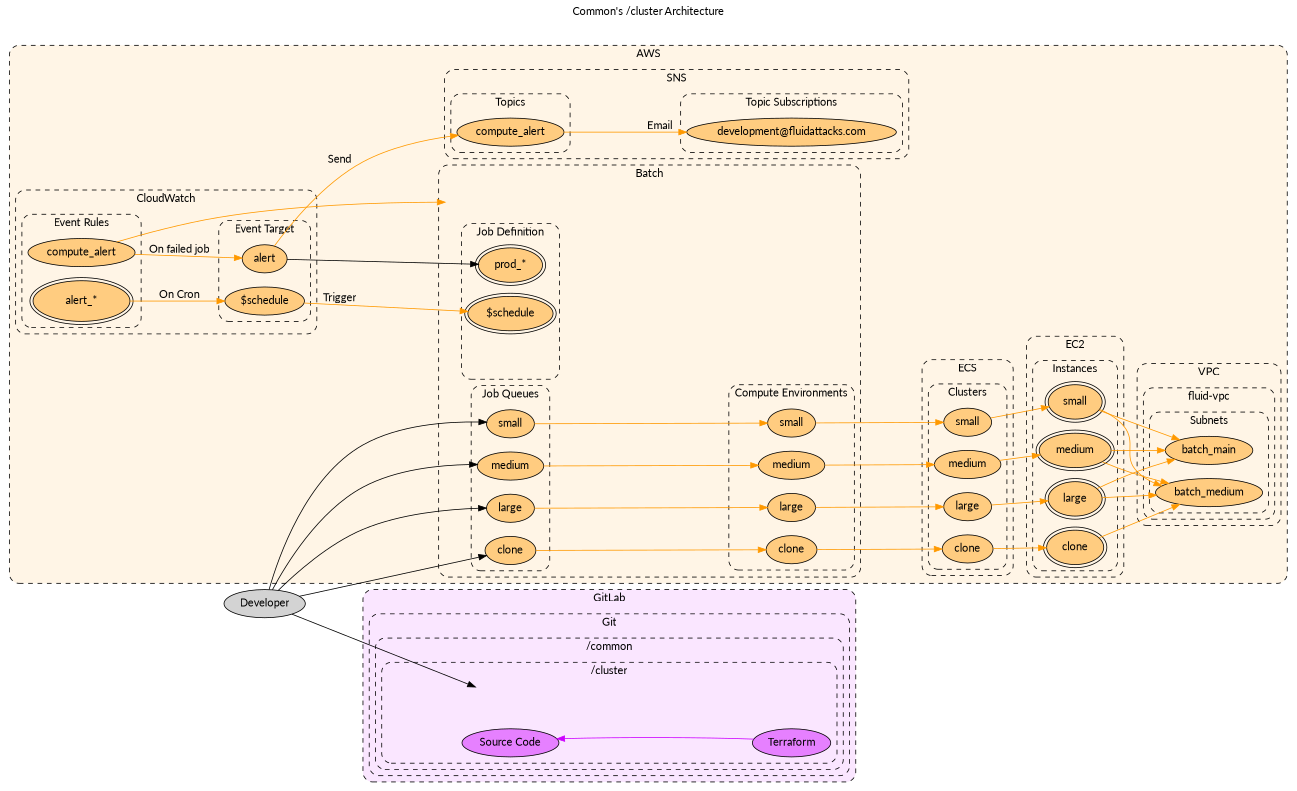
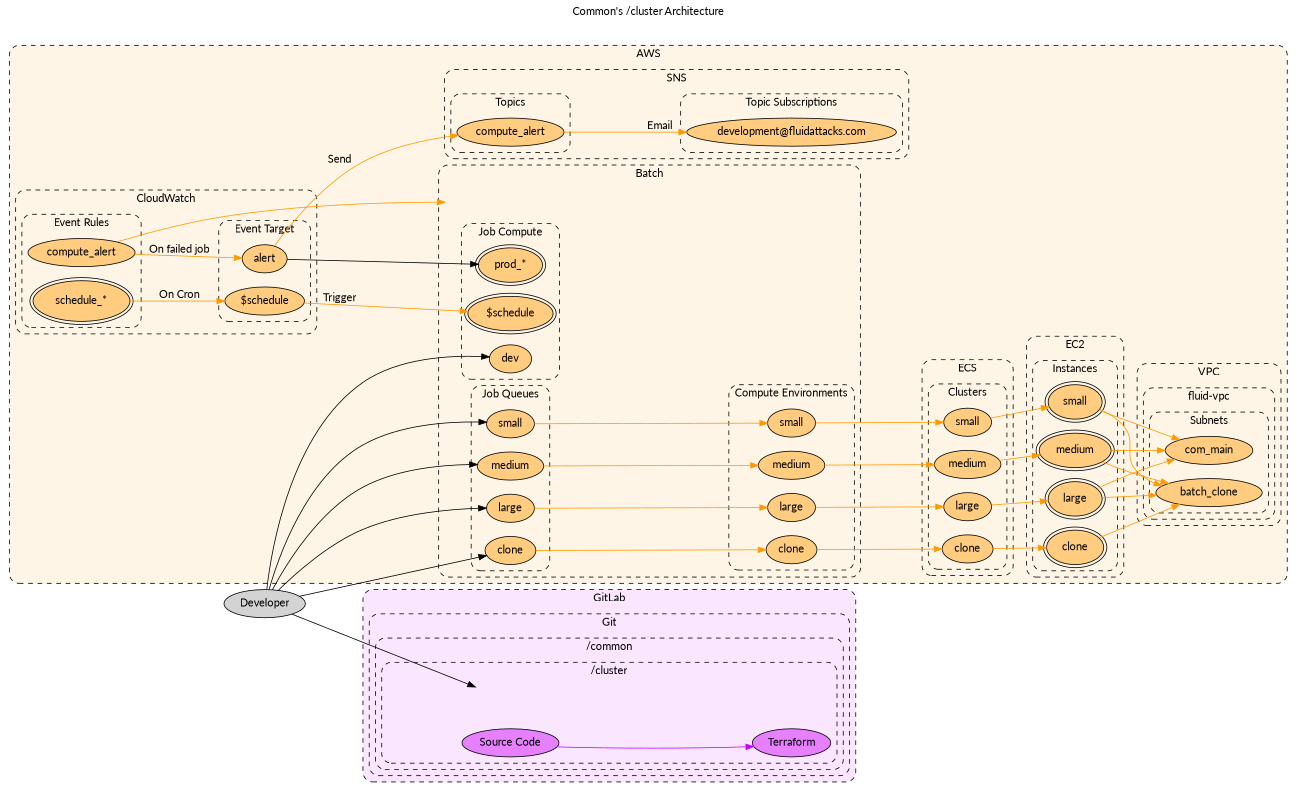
(510, 233) -> (510, 233)
(82, 301) -> (82, 301)
none -> (510, 359)
(1209, 450) -> (1209, 450)
(1209, 493) -> (1209, 493)
(659, 738) -> (651, 748)
